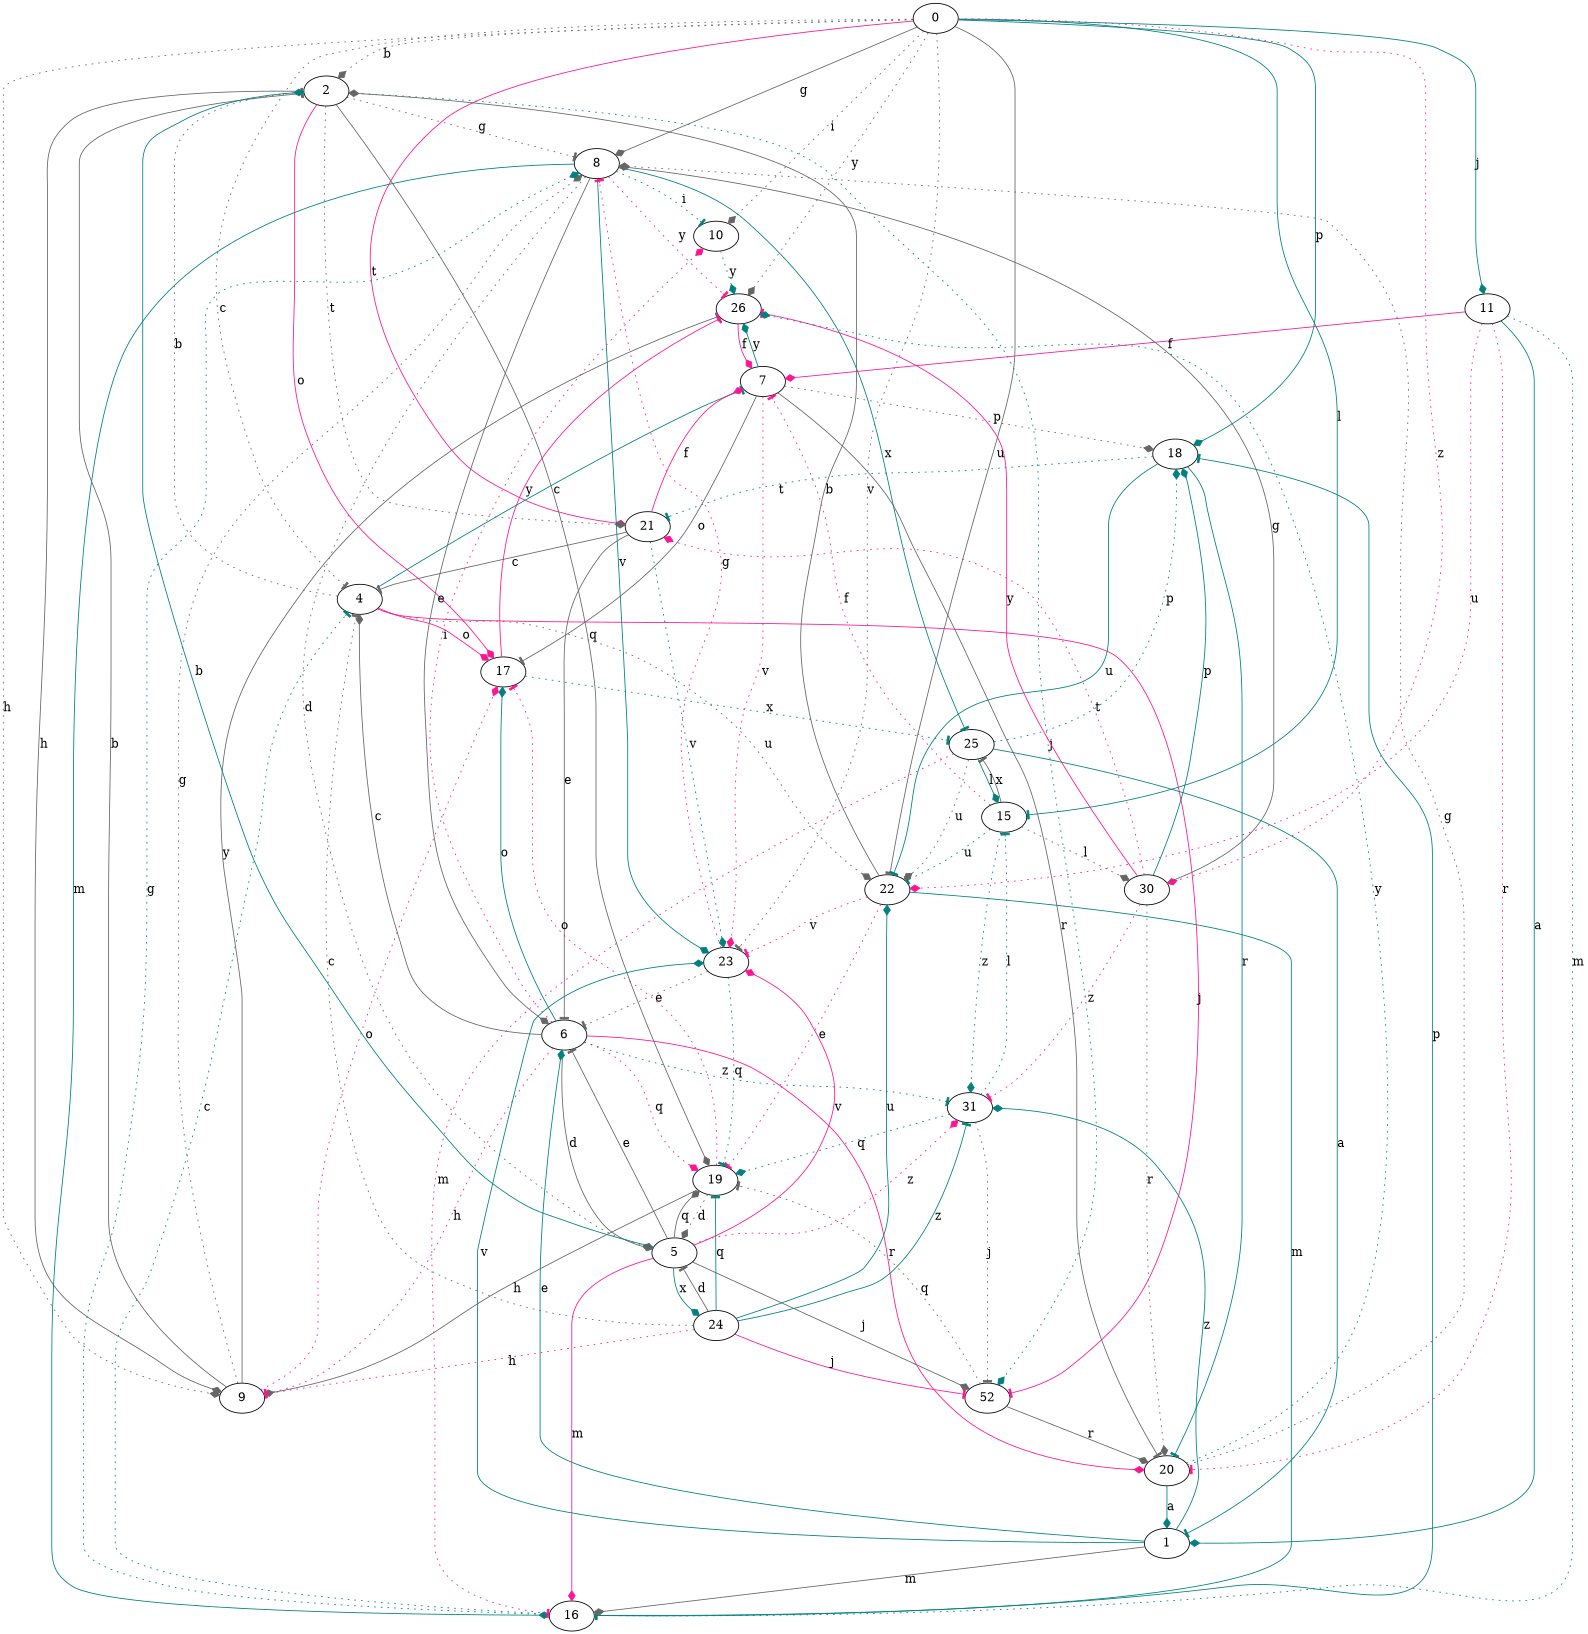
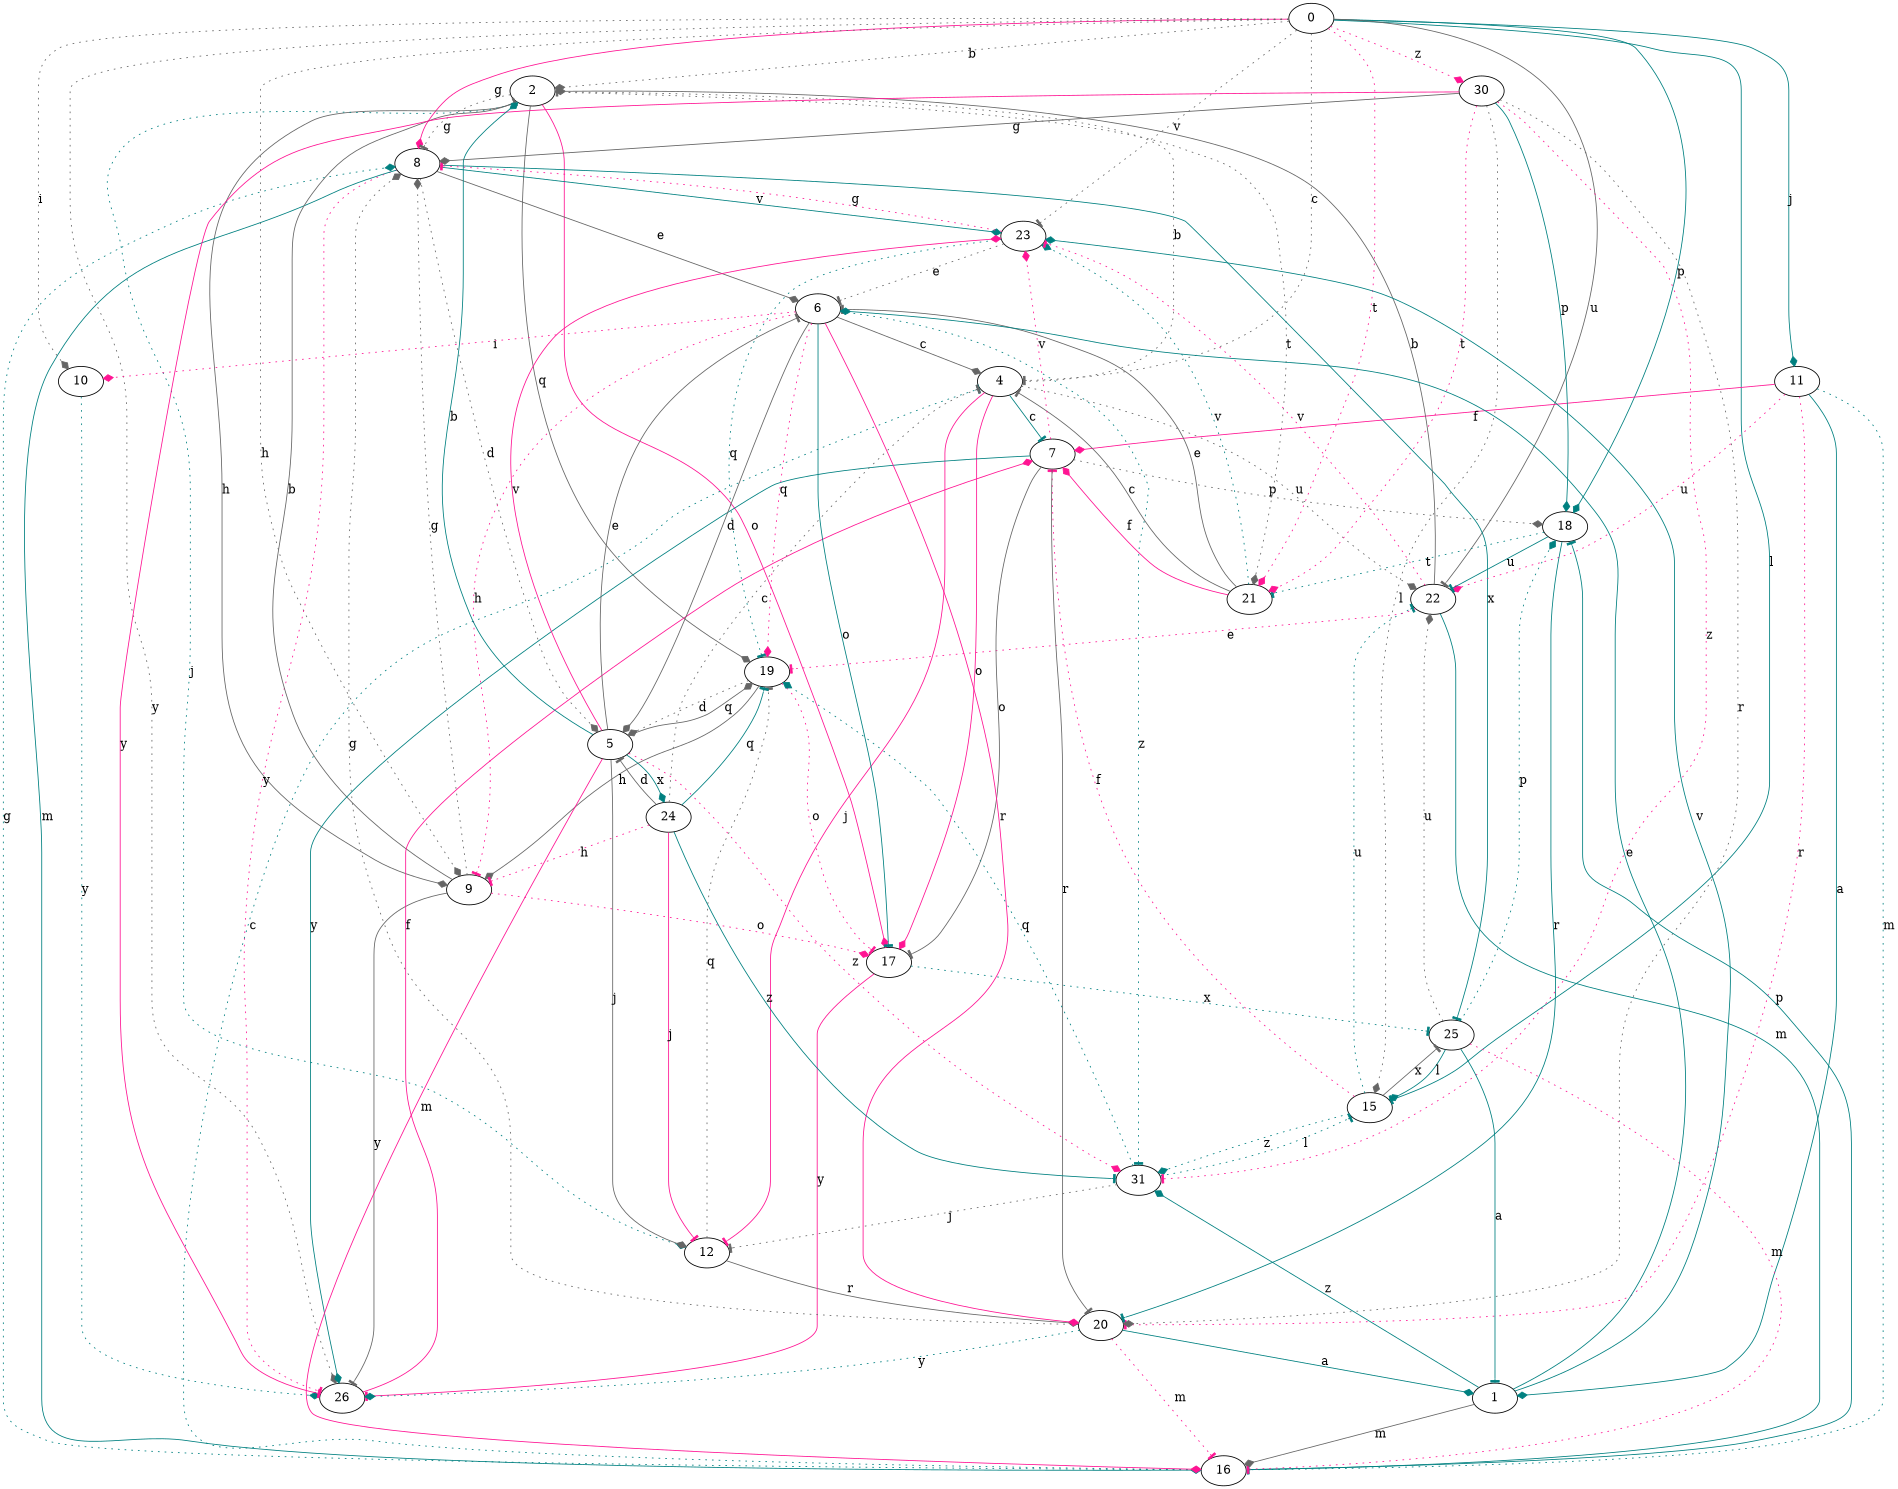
(771, 89) -> (682, 43)
(418, 146) -> (1371, 304)
(660, 192) -> none
(1071, 851) -> (1394, 606)
(502, 864) -> (841, 635)
(887, 1163) -> none
none -> (1161, 1396)
(987, 1398) -> (707, 1253)
